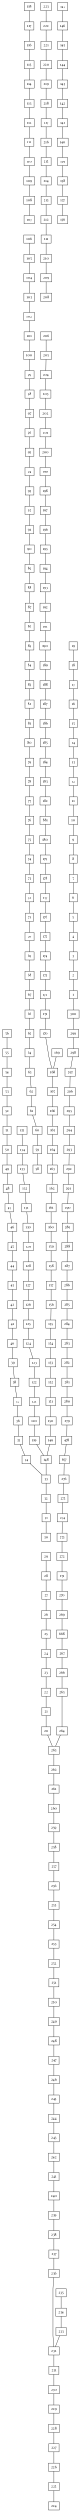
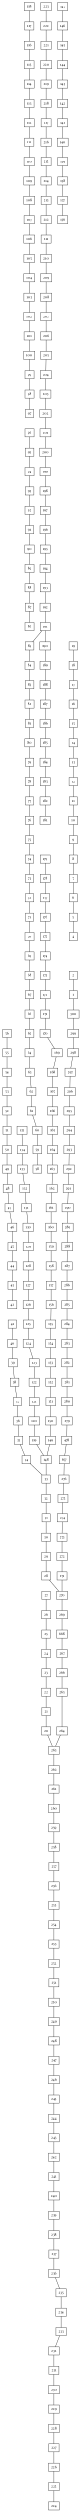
none -> (29, 229)
none -> (46, 317)
(30, 423) -> none
(30, 636) -> (37, 636)
(45, 820) -> (45, 820)
(45, 840) -> none
(73, 956) -> none
(48, 1053) -> (51, 1043)
(12, 1314) -> none
none -> (46, 1547)
(46, 1586) -> (54, 1586)
(53, 2312) -> (58, 2283)
